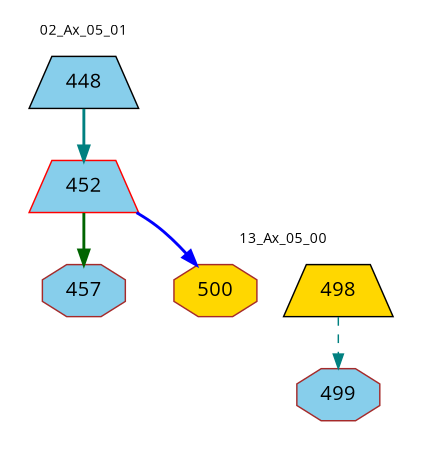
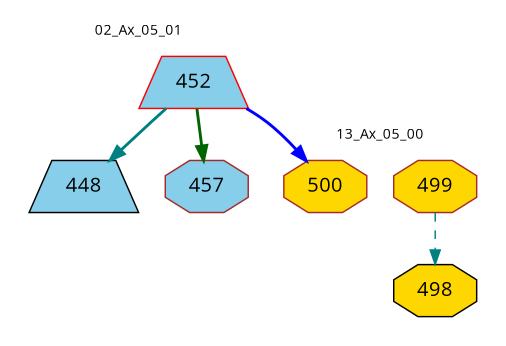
(84, 127) -> (144, 129)
(338, 291) -> (435, 291)
(338, 336) -> (435, 231)
(338, 395) -> (435, 187)
